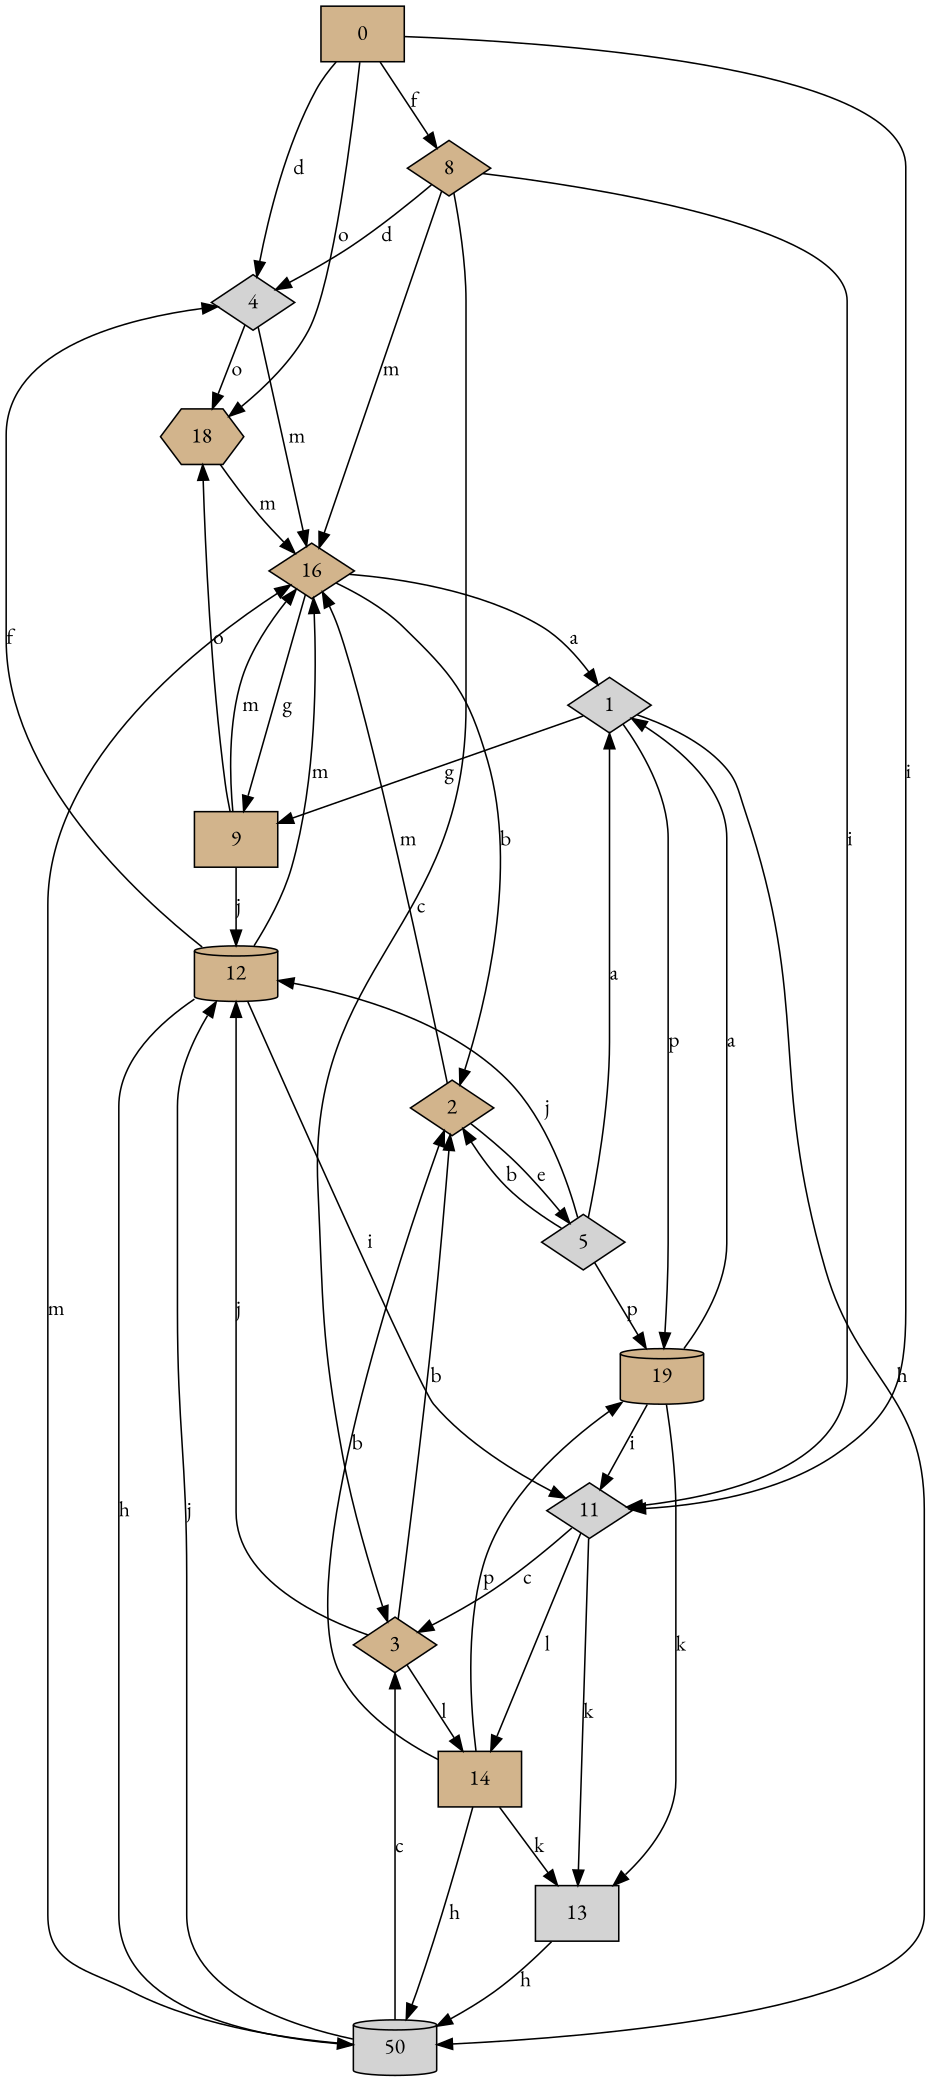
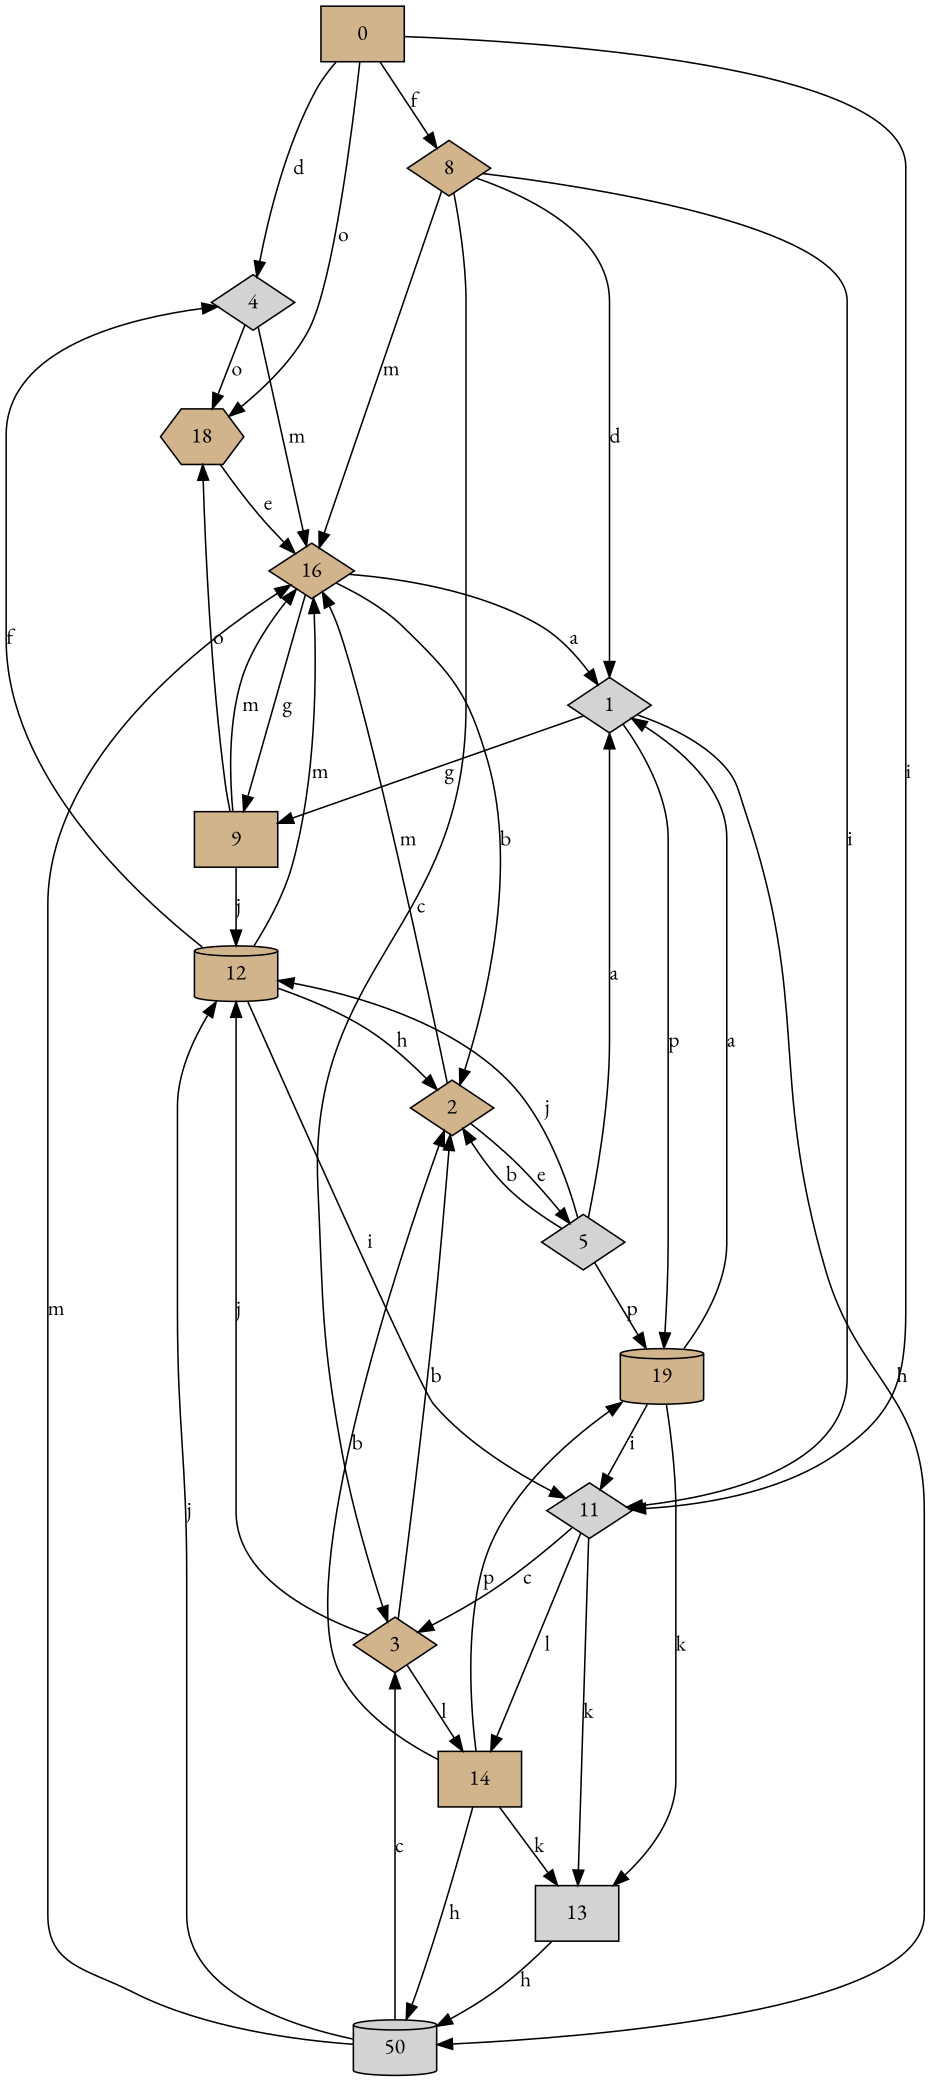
(363, 238) -> (610, 385)
(268, 504) -> (268, 504)
(119, 1581) -> (358, 1024)
